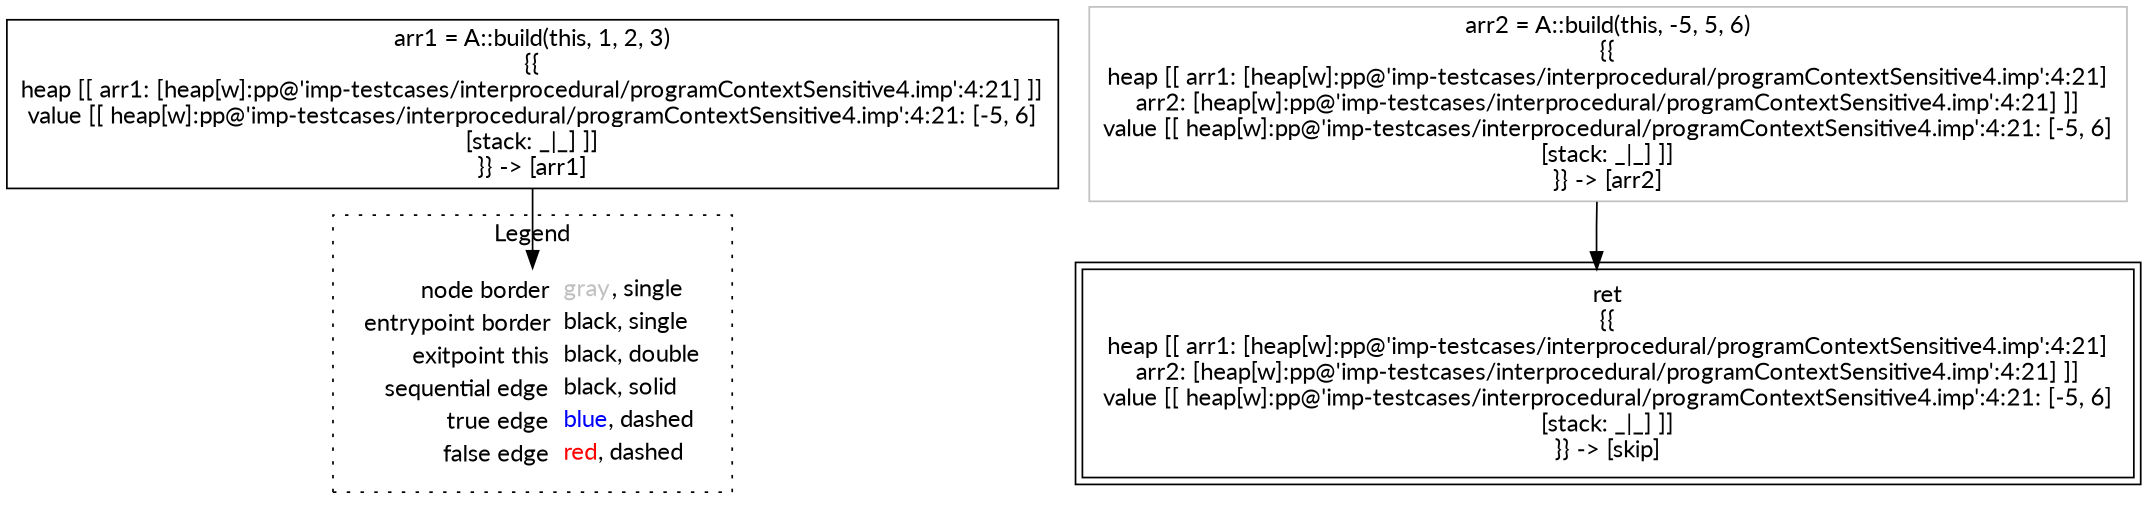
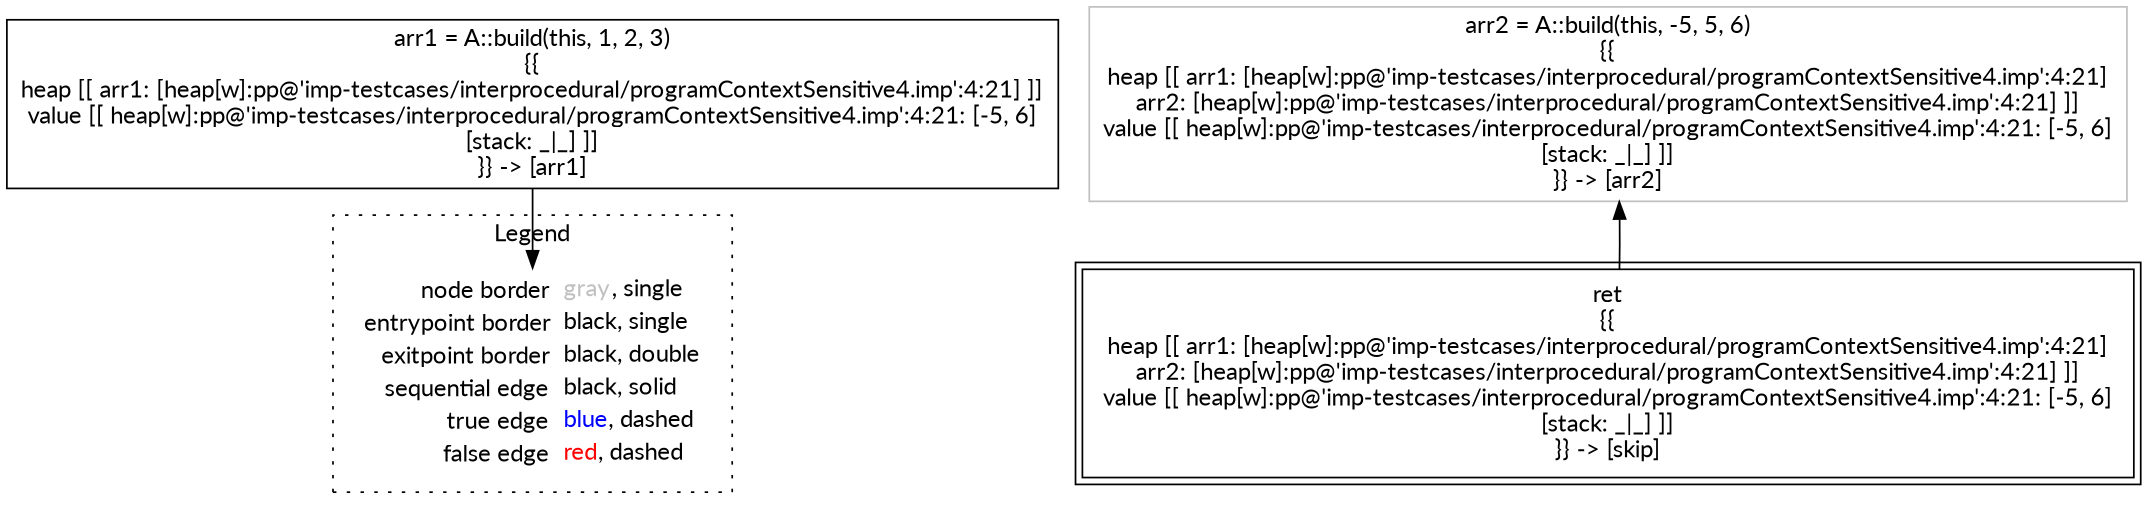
(1597, 227) -> (1620, 244)
(484, 356) -> (469, 356)
